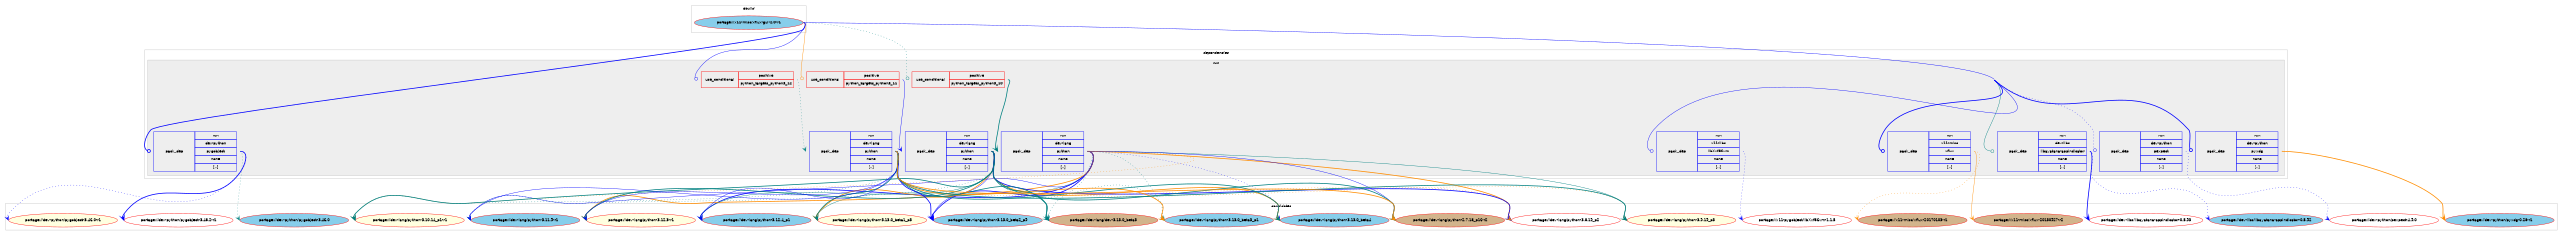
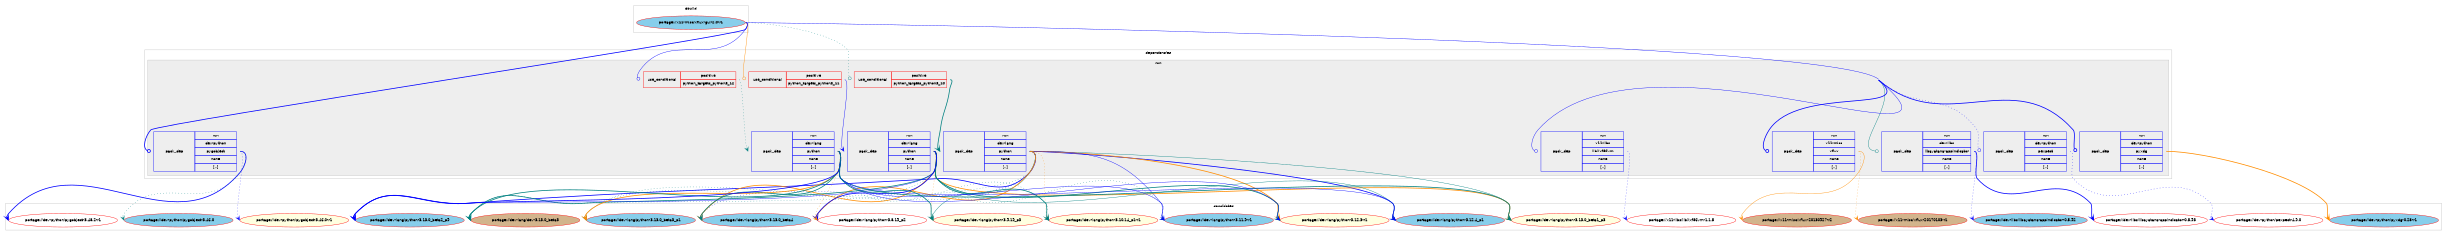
(1450, 220) -> none
(1797, 220) -> (1681, 220)
